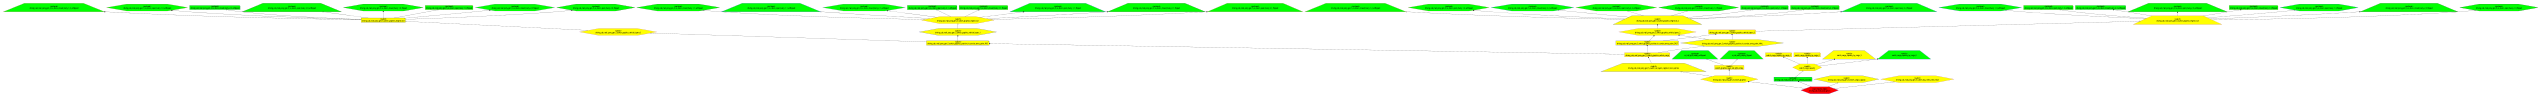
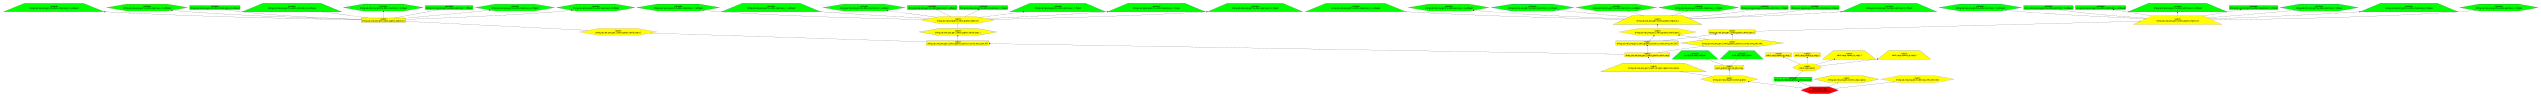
(1904, 55) -> (1904, 55)
